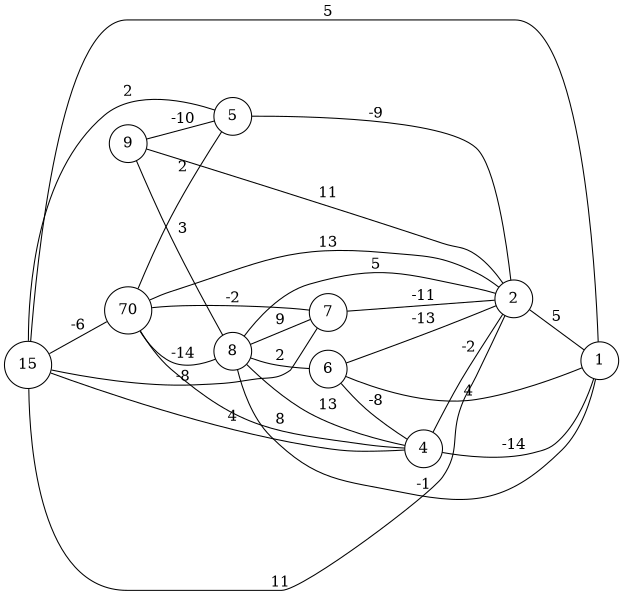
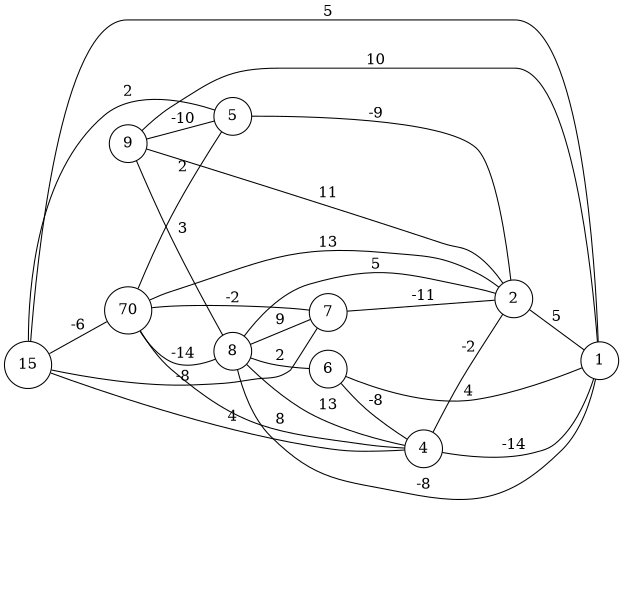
none -> (468, 68)
(421, 335) -> none
(424, 485) -> (424, 485)
(268, 590) -> none
